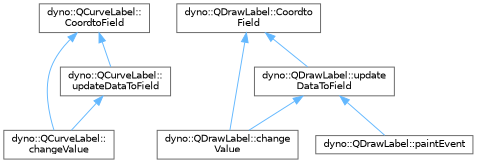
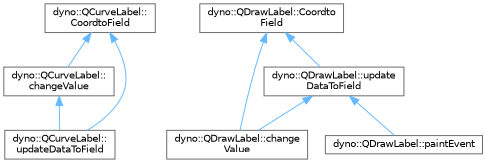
(84, 117) -> (59, 118)
